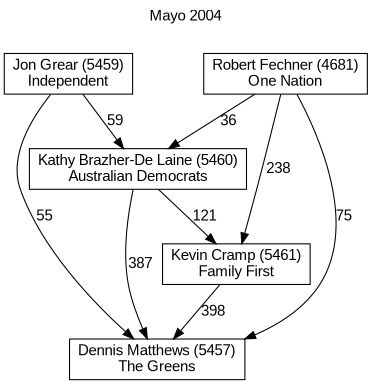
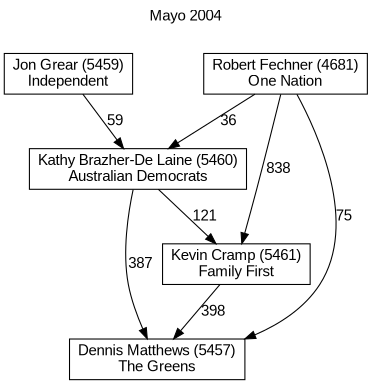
(279, 169) -> (279, 169)
(36, 223) -> none
